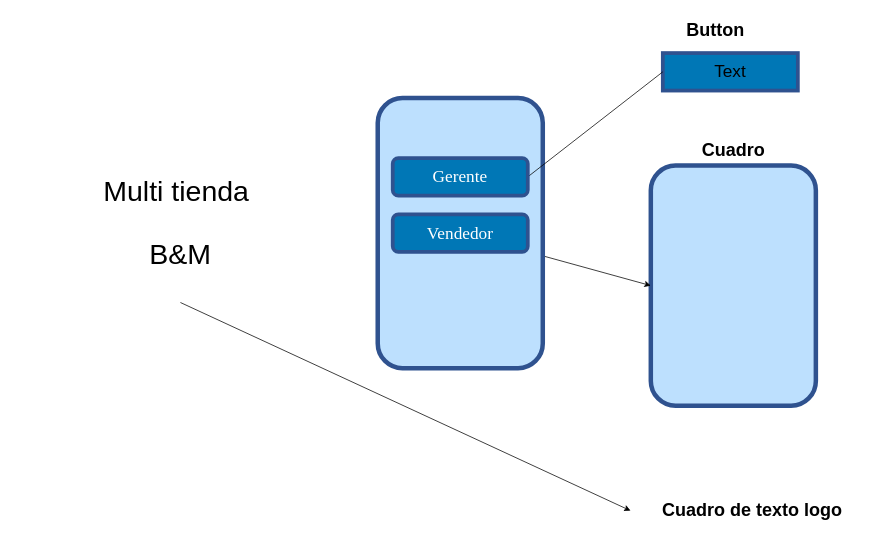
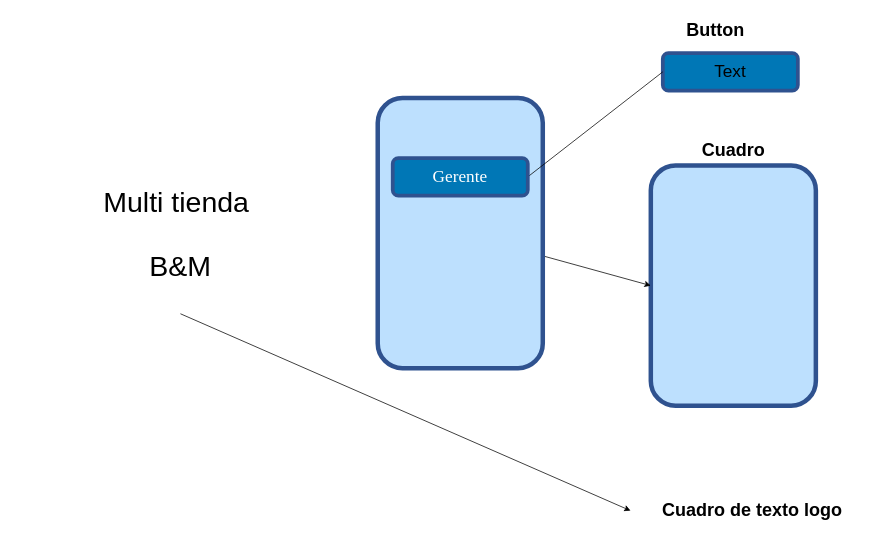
(730, 72) -> (730, 72)
(180, 222) -> (180, 233)
(460, 233) -> none
